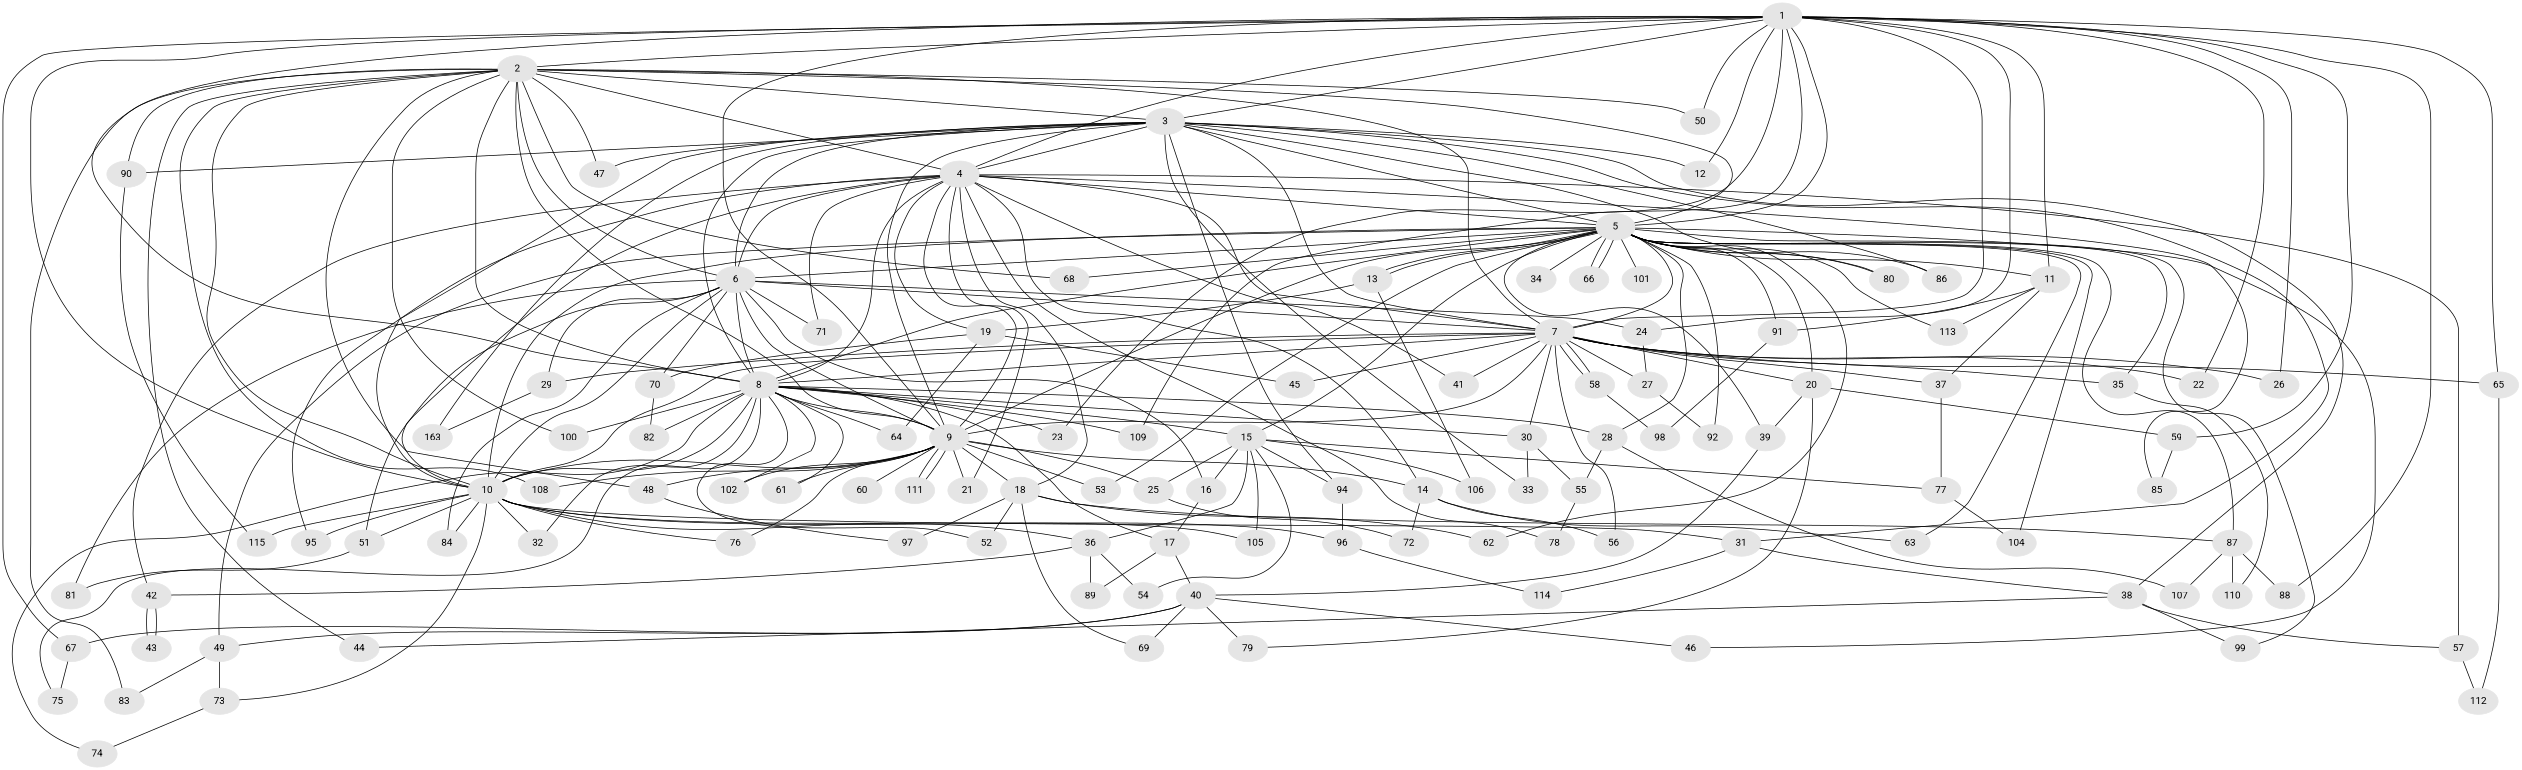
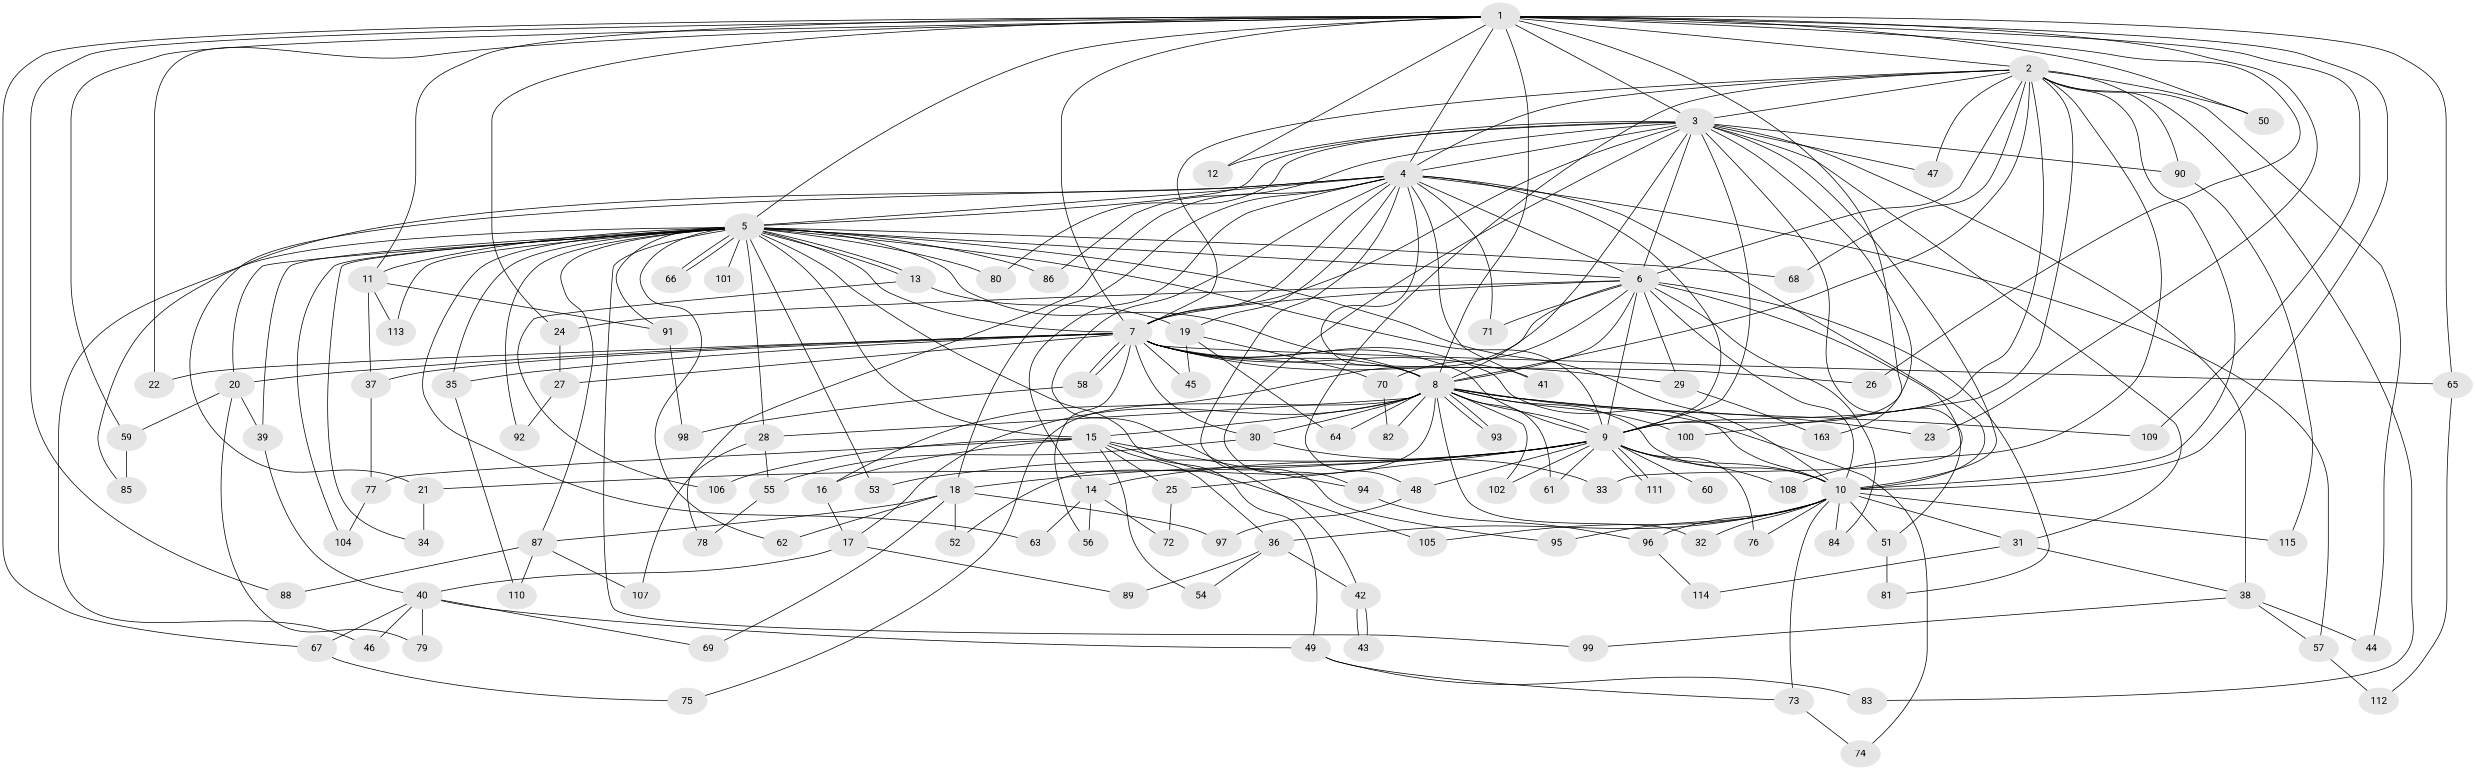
(1167, 88) -> none
none -> (1497, 438)
none -> (424, 517)
